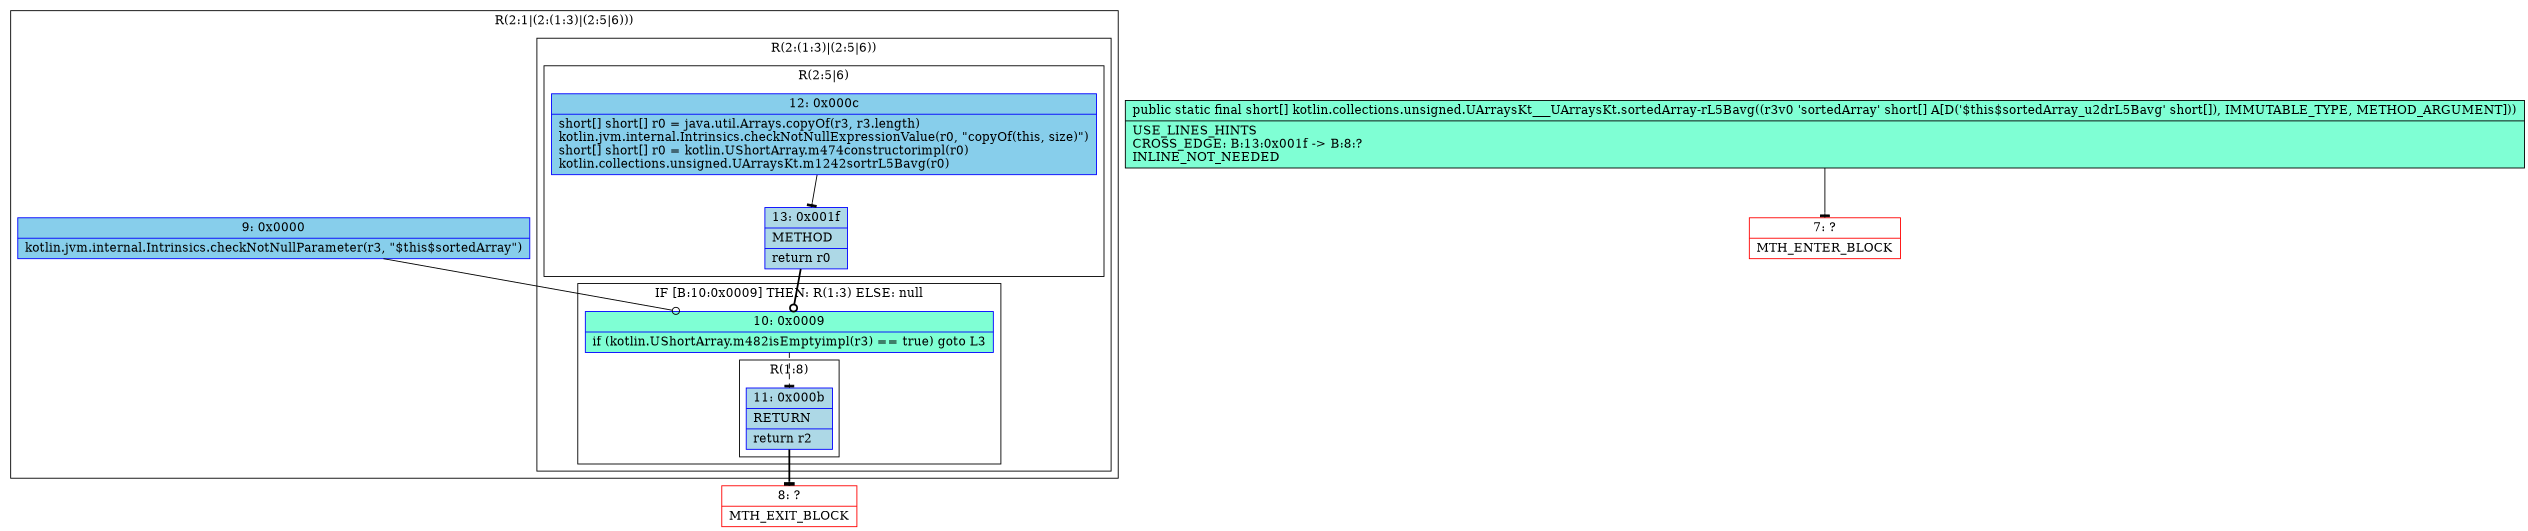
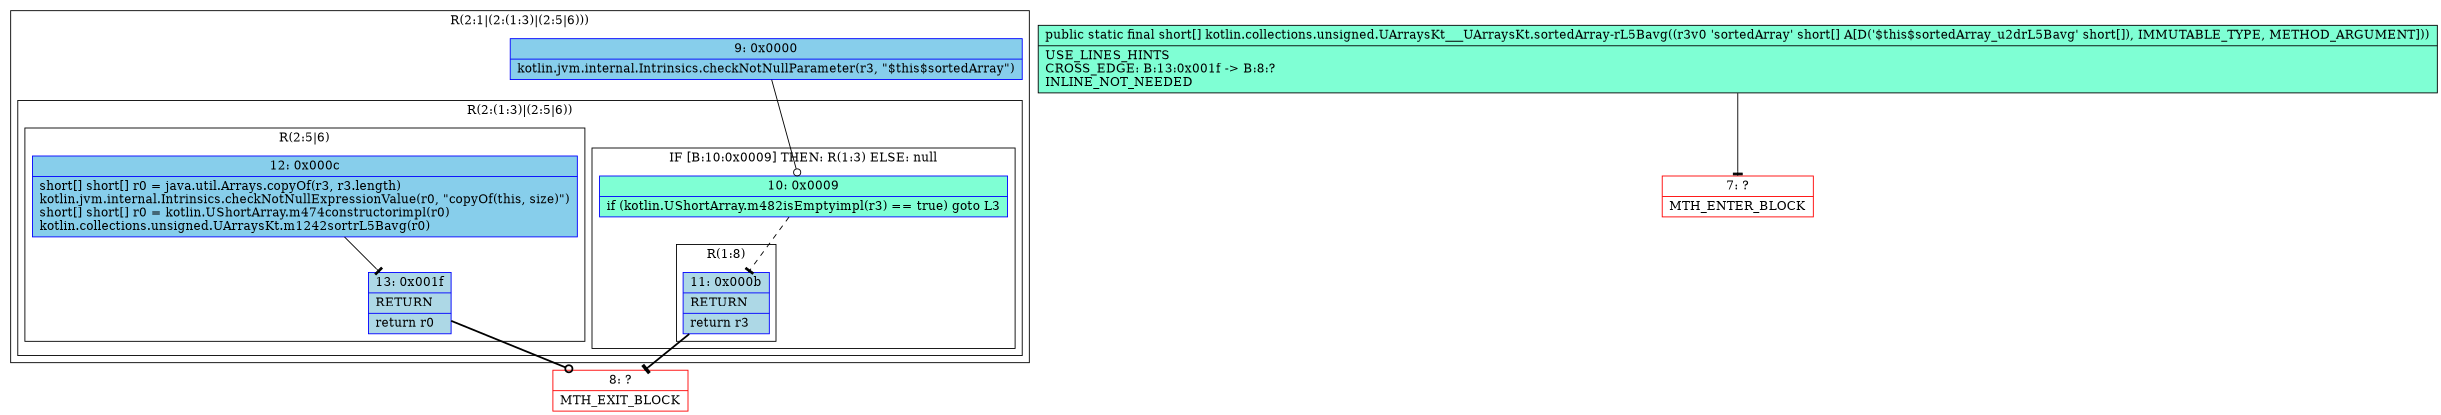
(803, 238) -> (404, 303)
(797, 289) -> (517, 348)
(783, 439) -> (720, 323)
